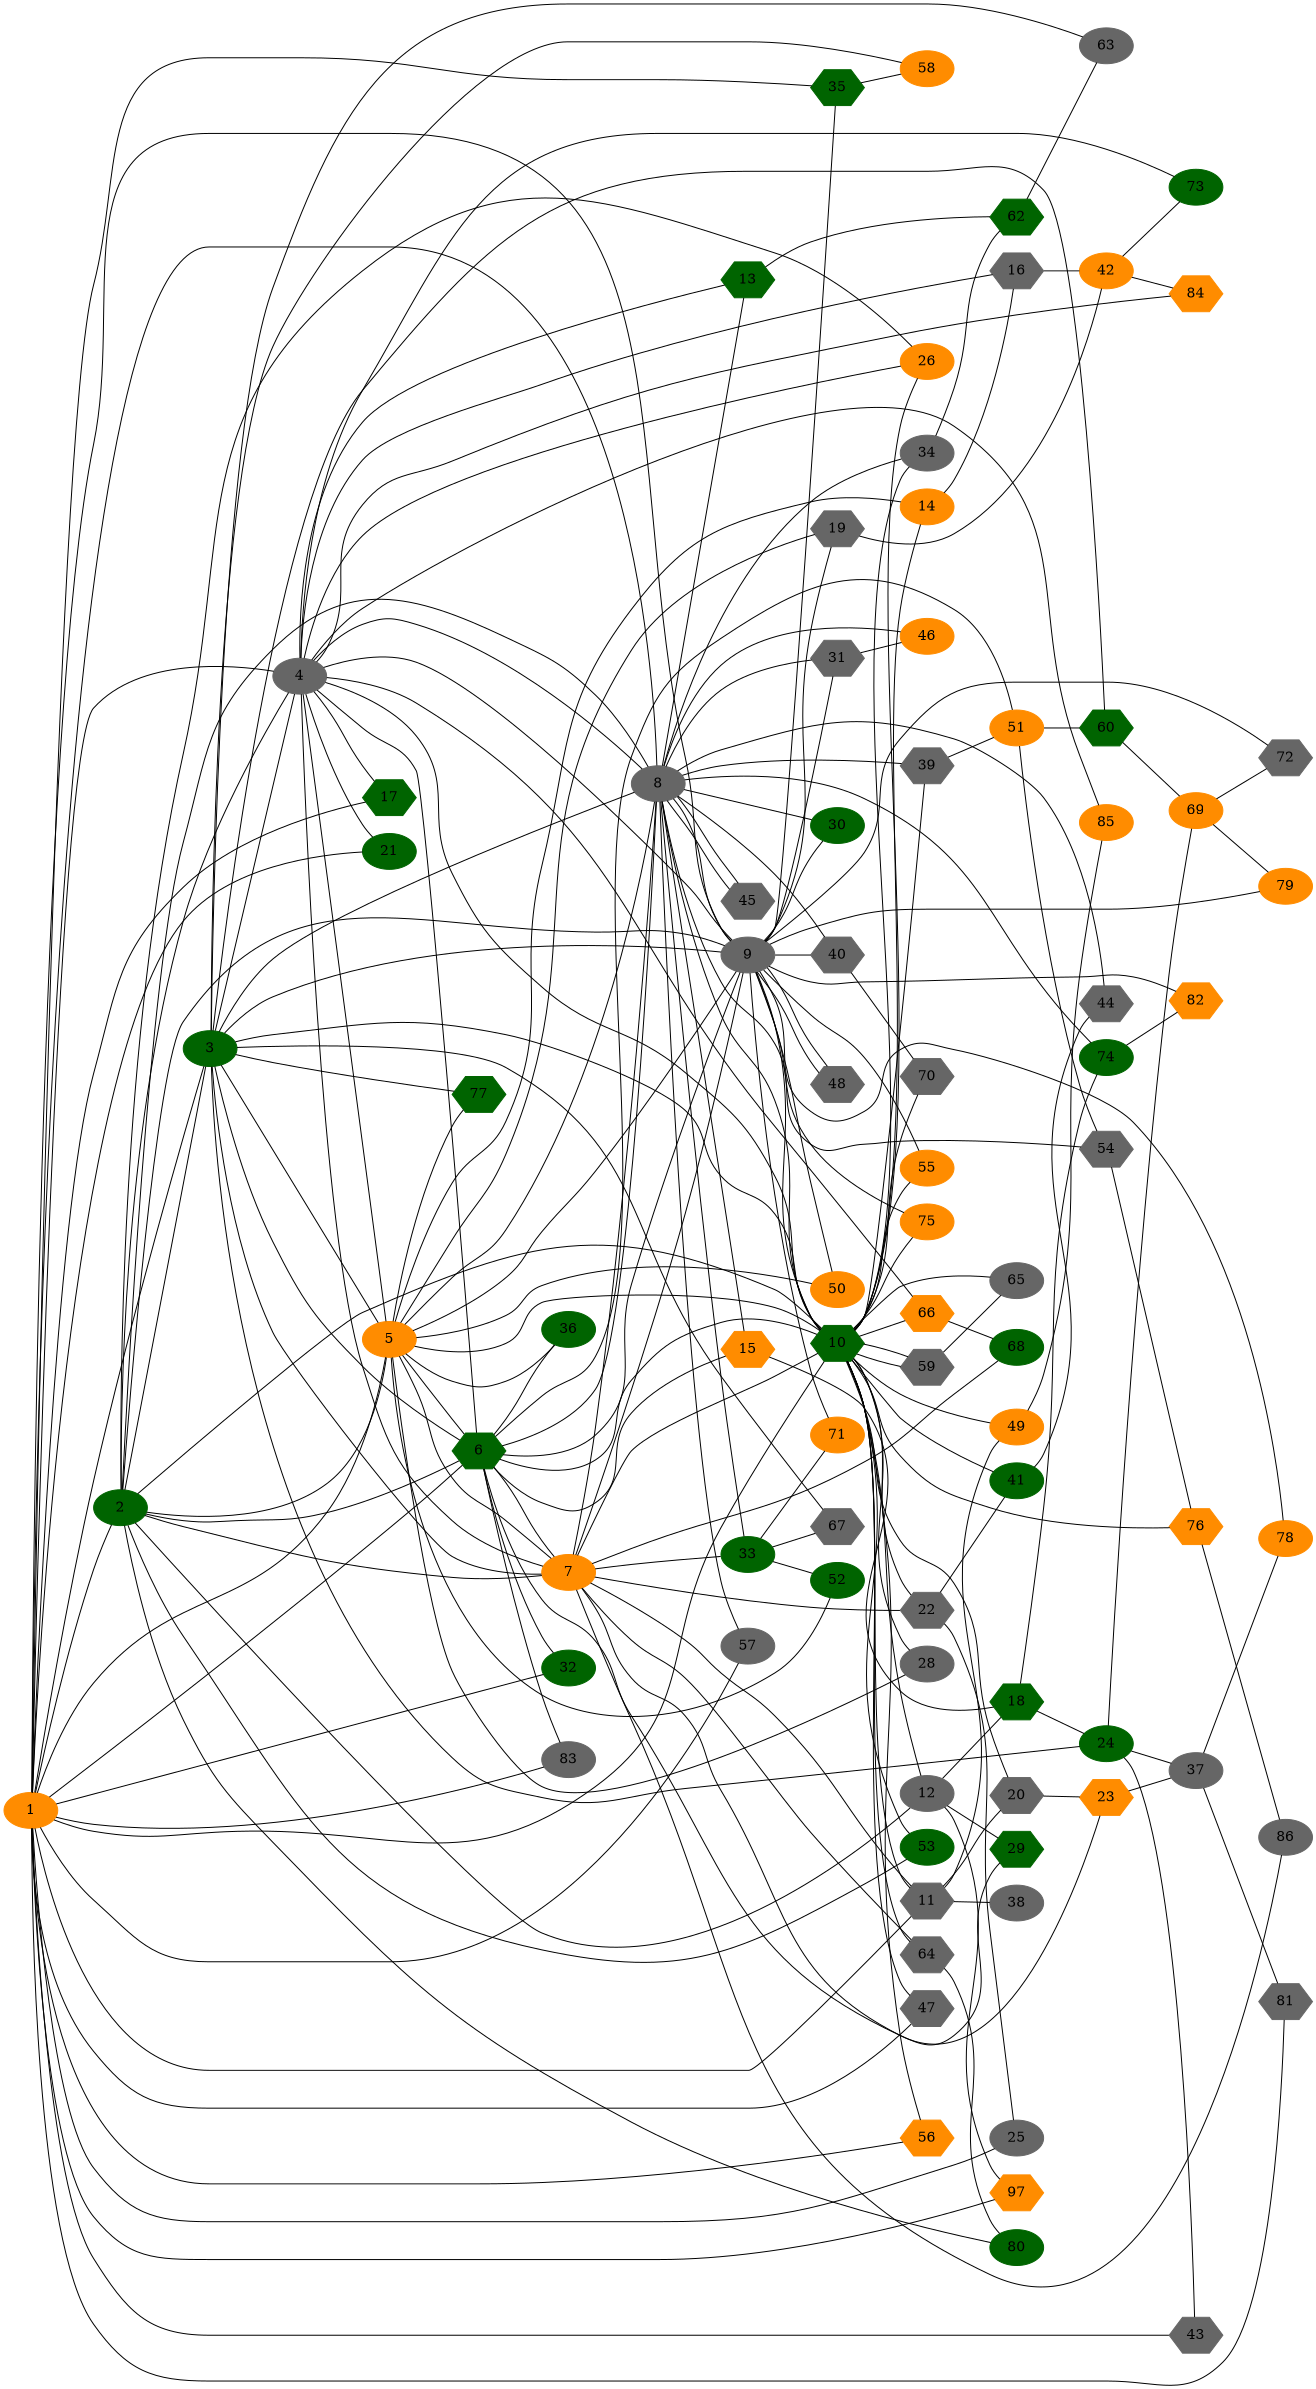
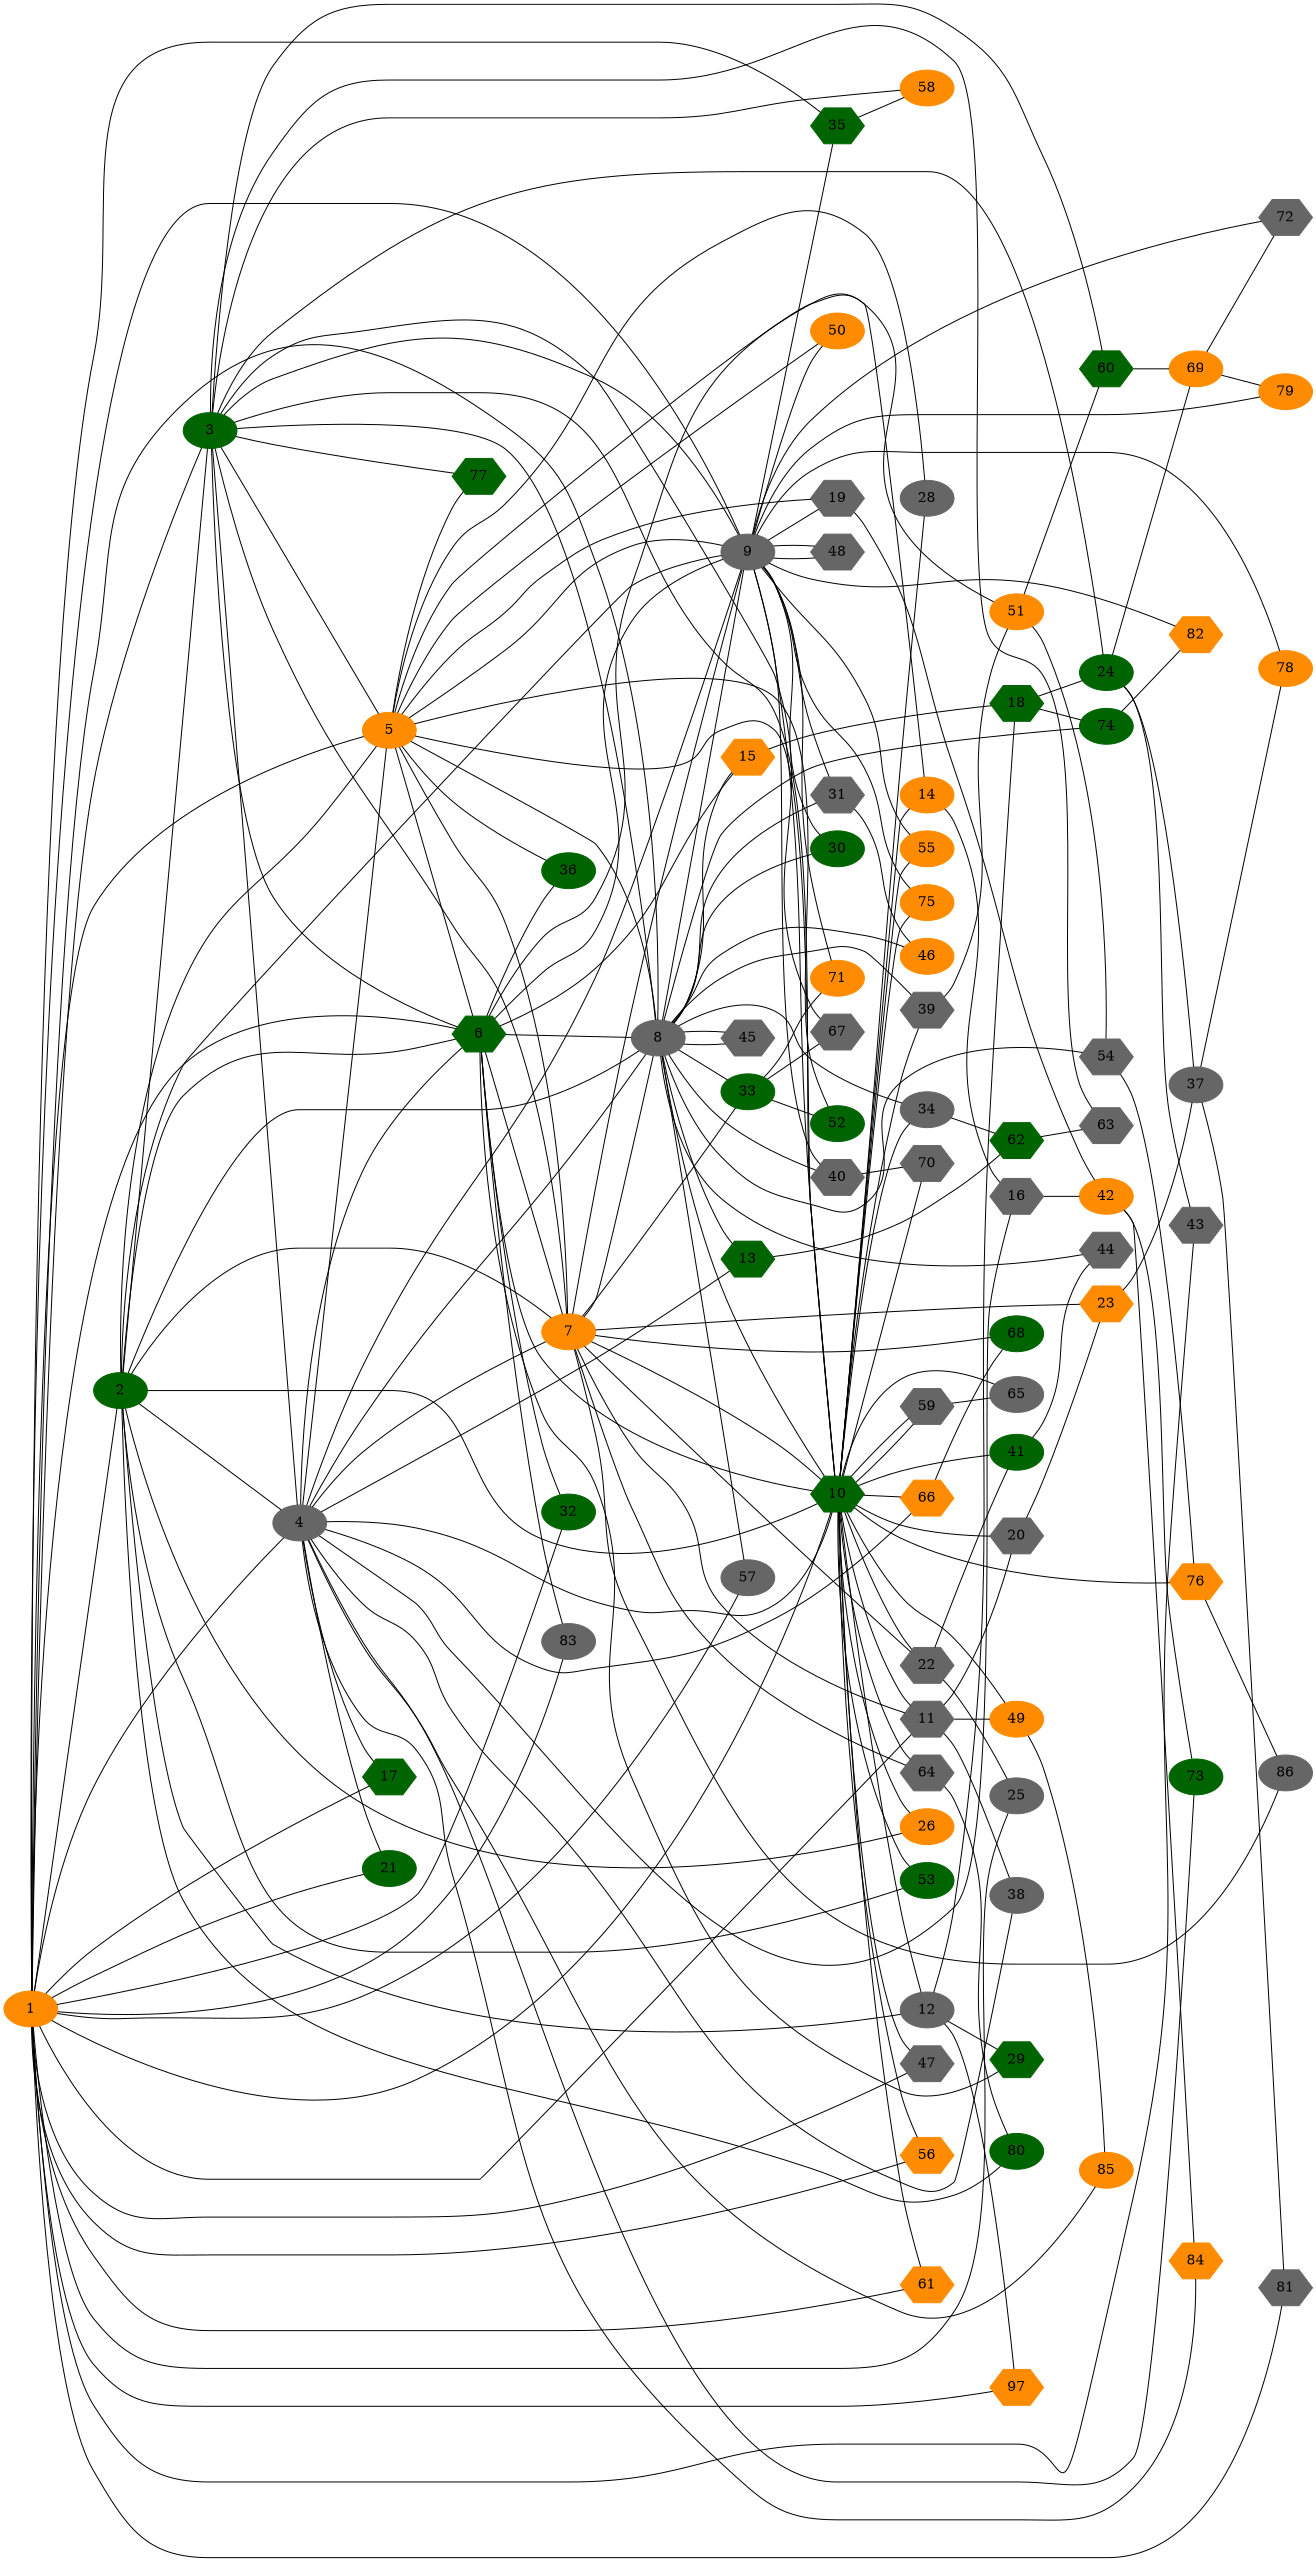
(1106, 46) -> (1106, 1126)
(558, 448) -> (688, 2011)
none -> (927, 2285)
